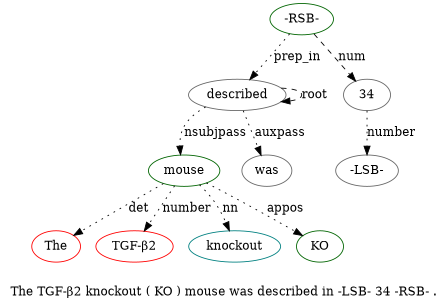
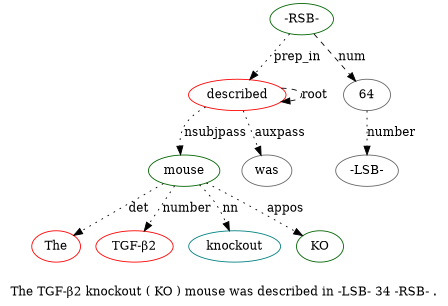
(237, 95) -> (237, 95)
(367, 95) -> (367, 95)
